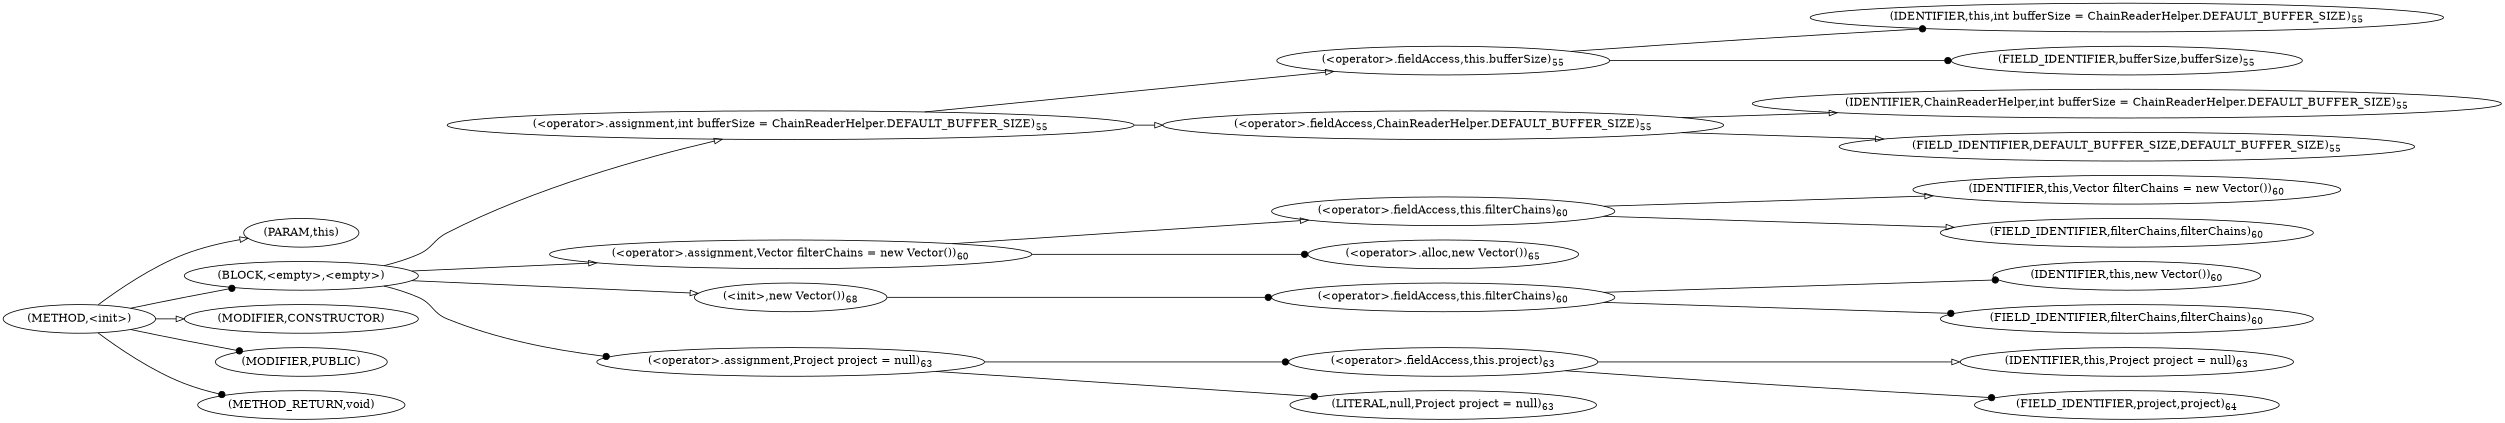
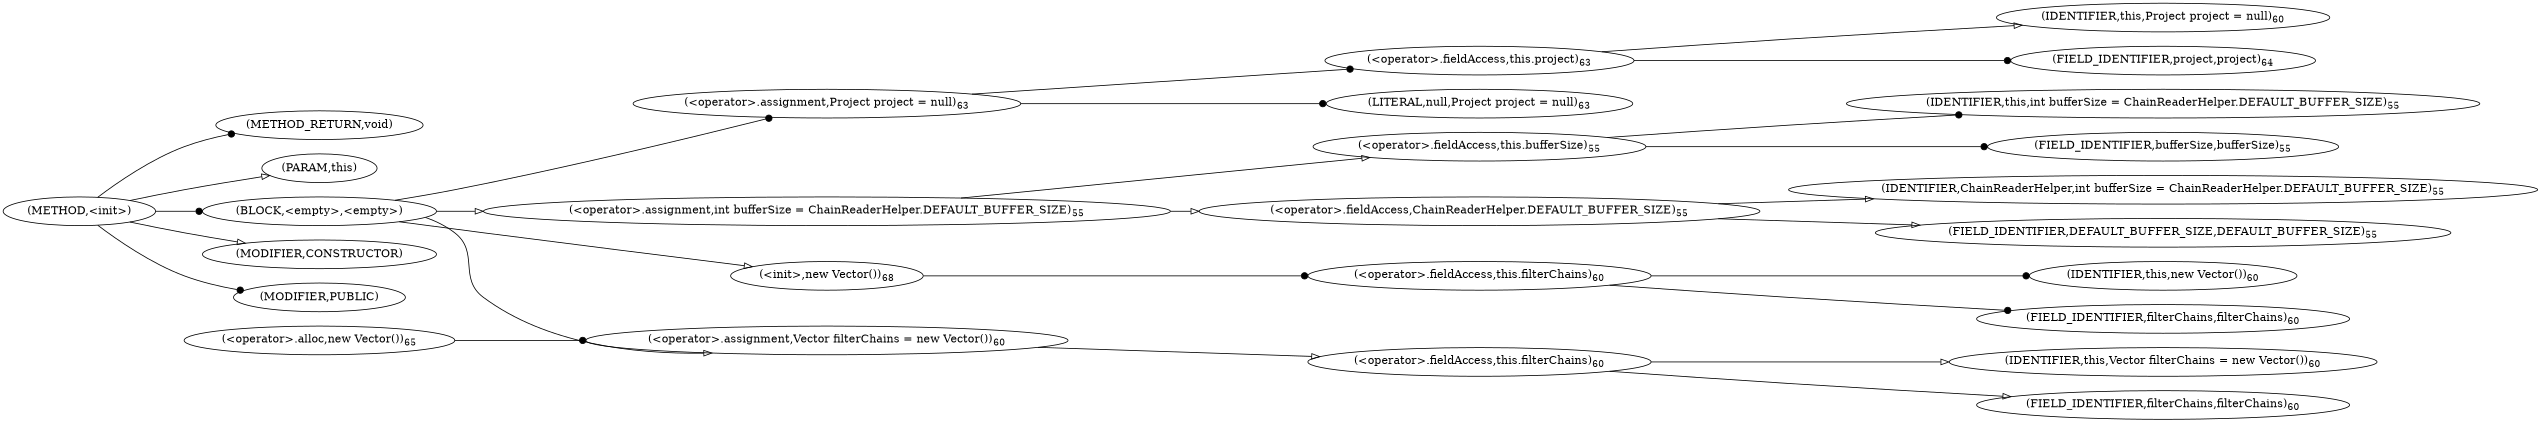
(1166, 254) -> (517, 340)
(2242, 361) -> (2279, 16)
